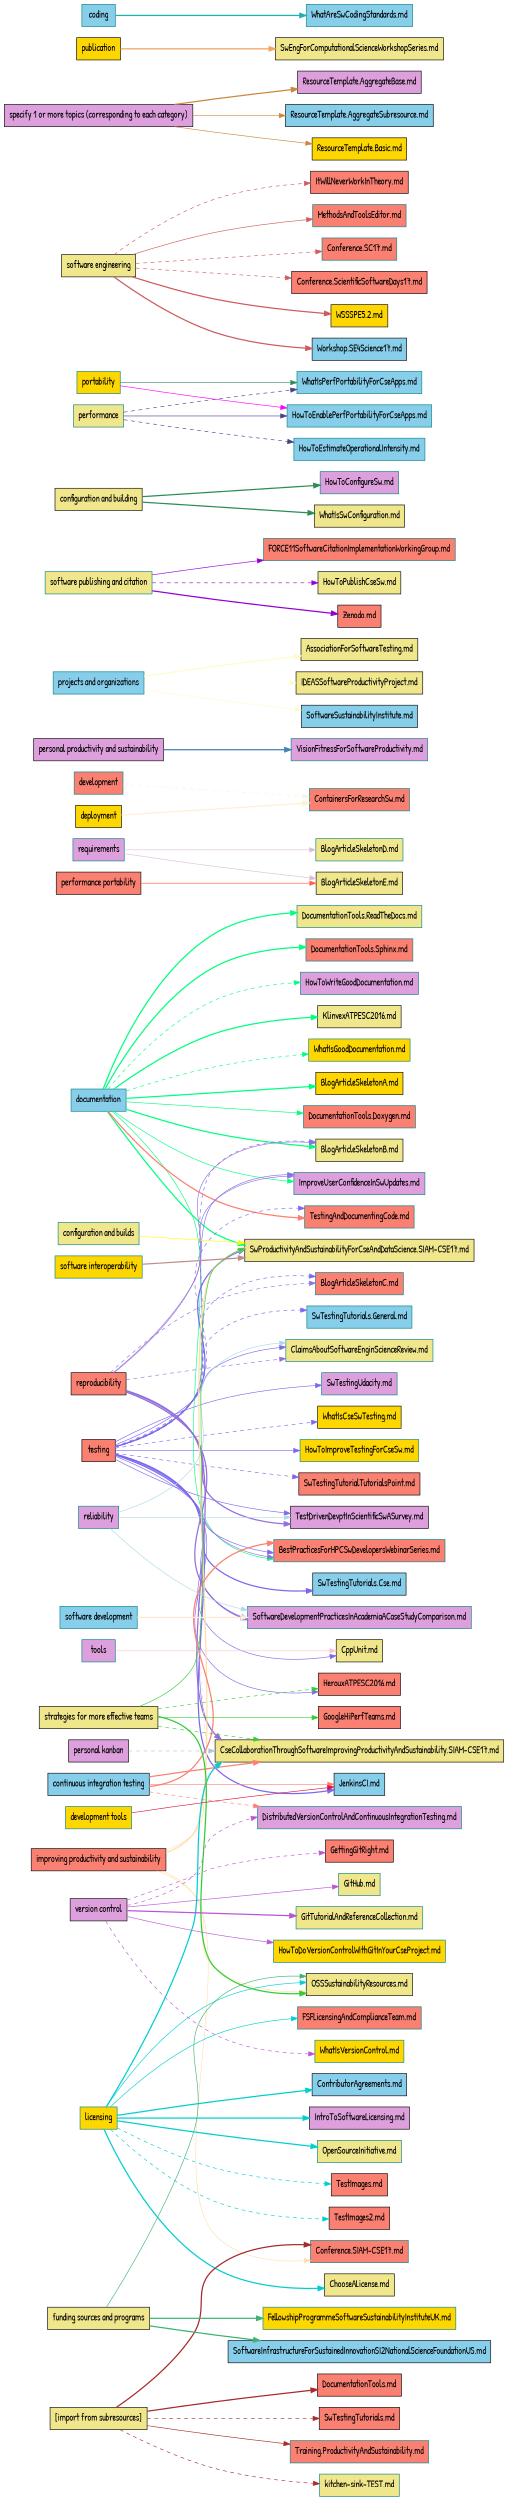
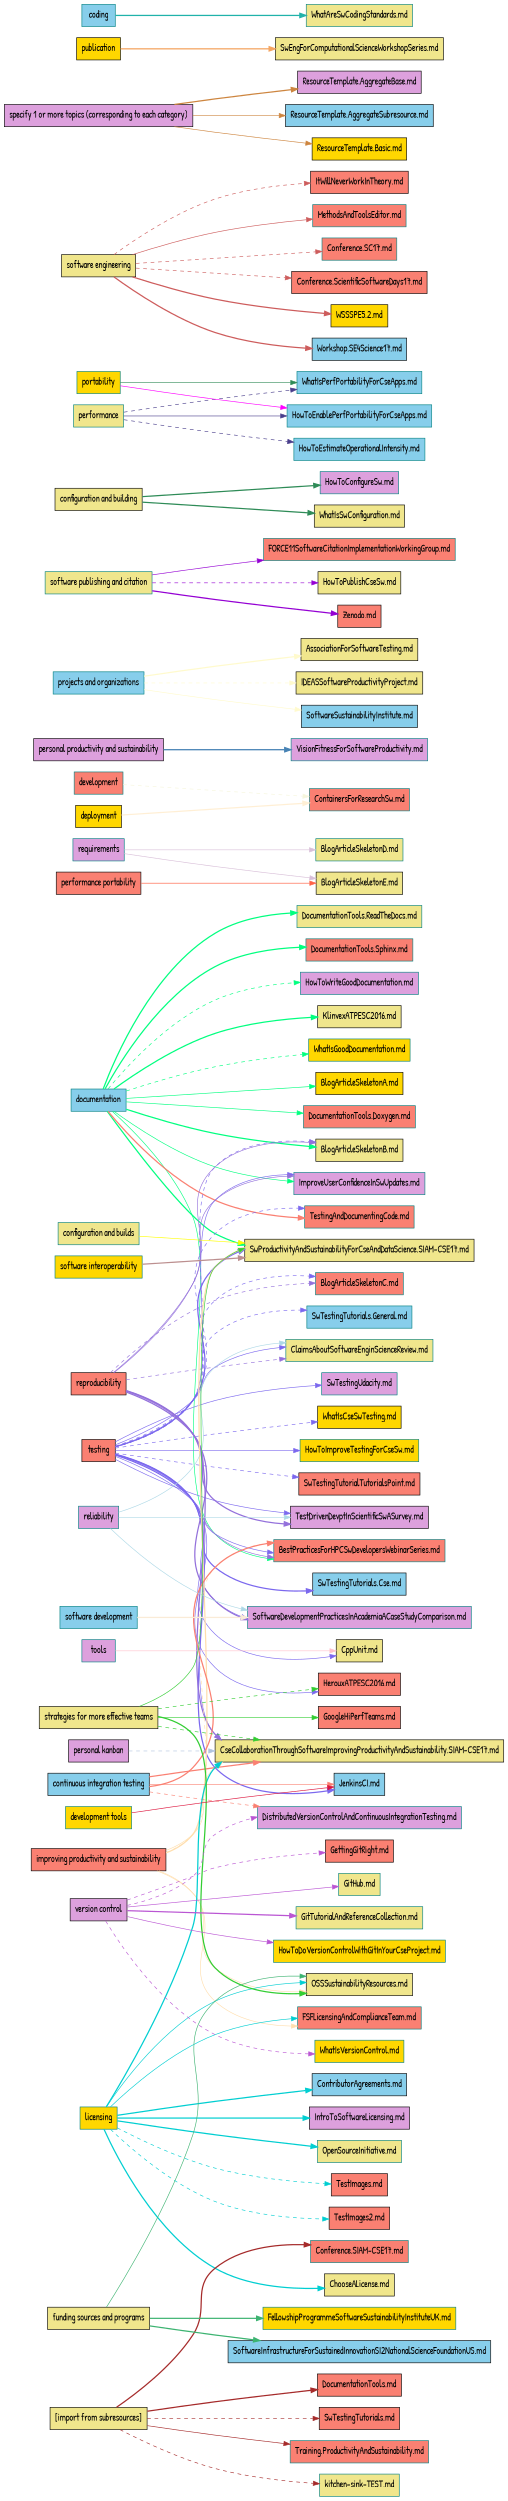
(359, 15) -> (359, 15)
(218, 1093) -> (218, 1093)
(201, 2069) -> (201, 1968)
